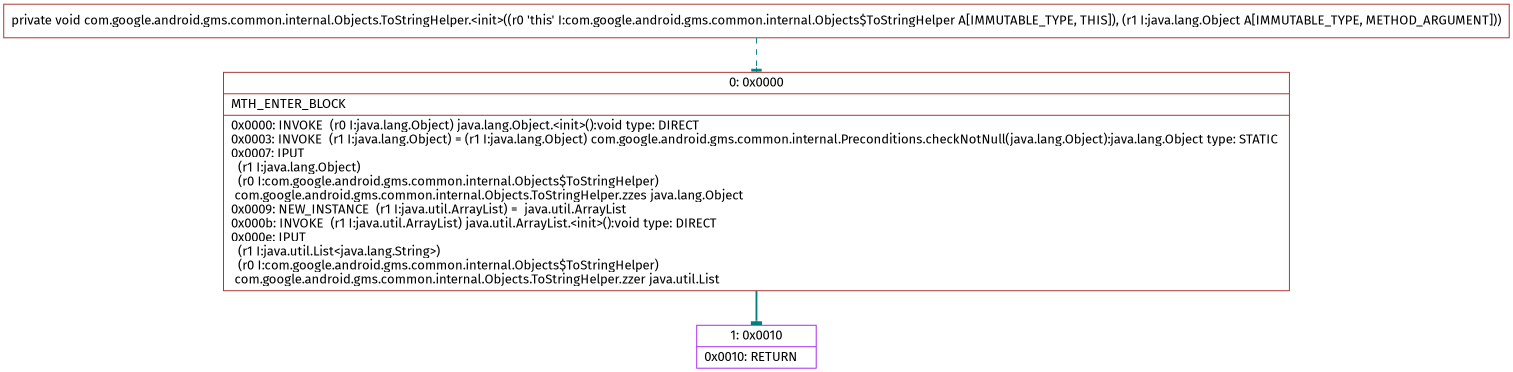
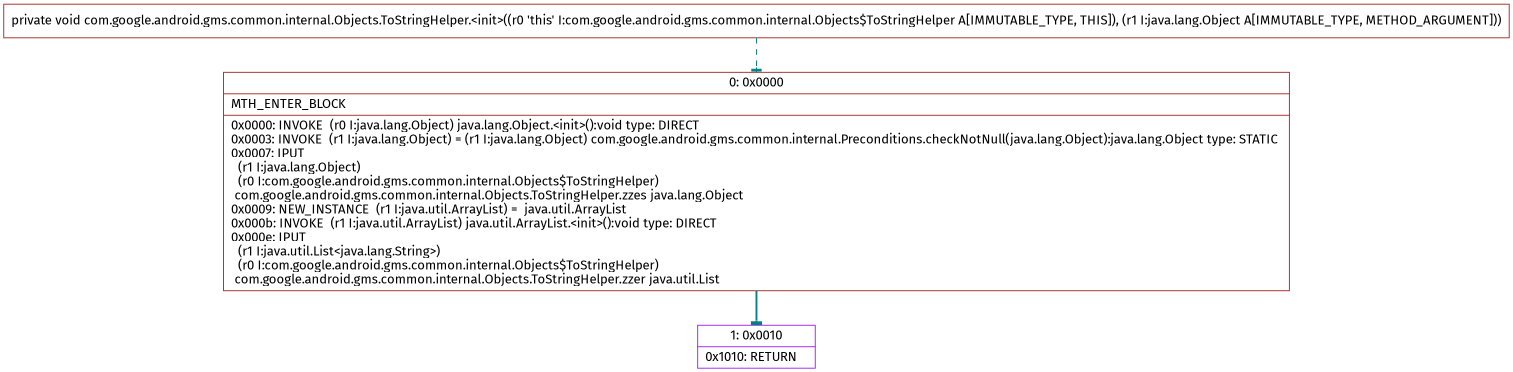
(756, 357) -> (756, 357)
